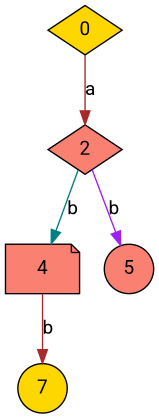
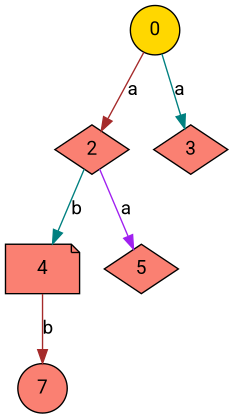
(85, 30) -> (155, 30)
none -> (191, 150)
(114, 209) -> (126, 209)
(129, 269) -> (141, 269)
(43, 388) -> (43, 388)
